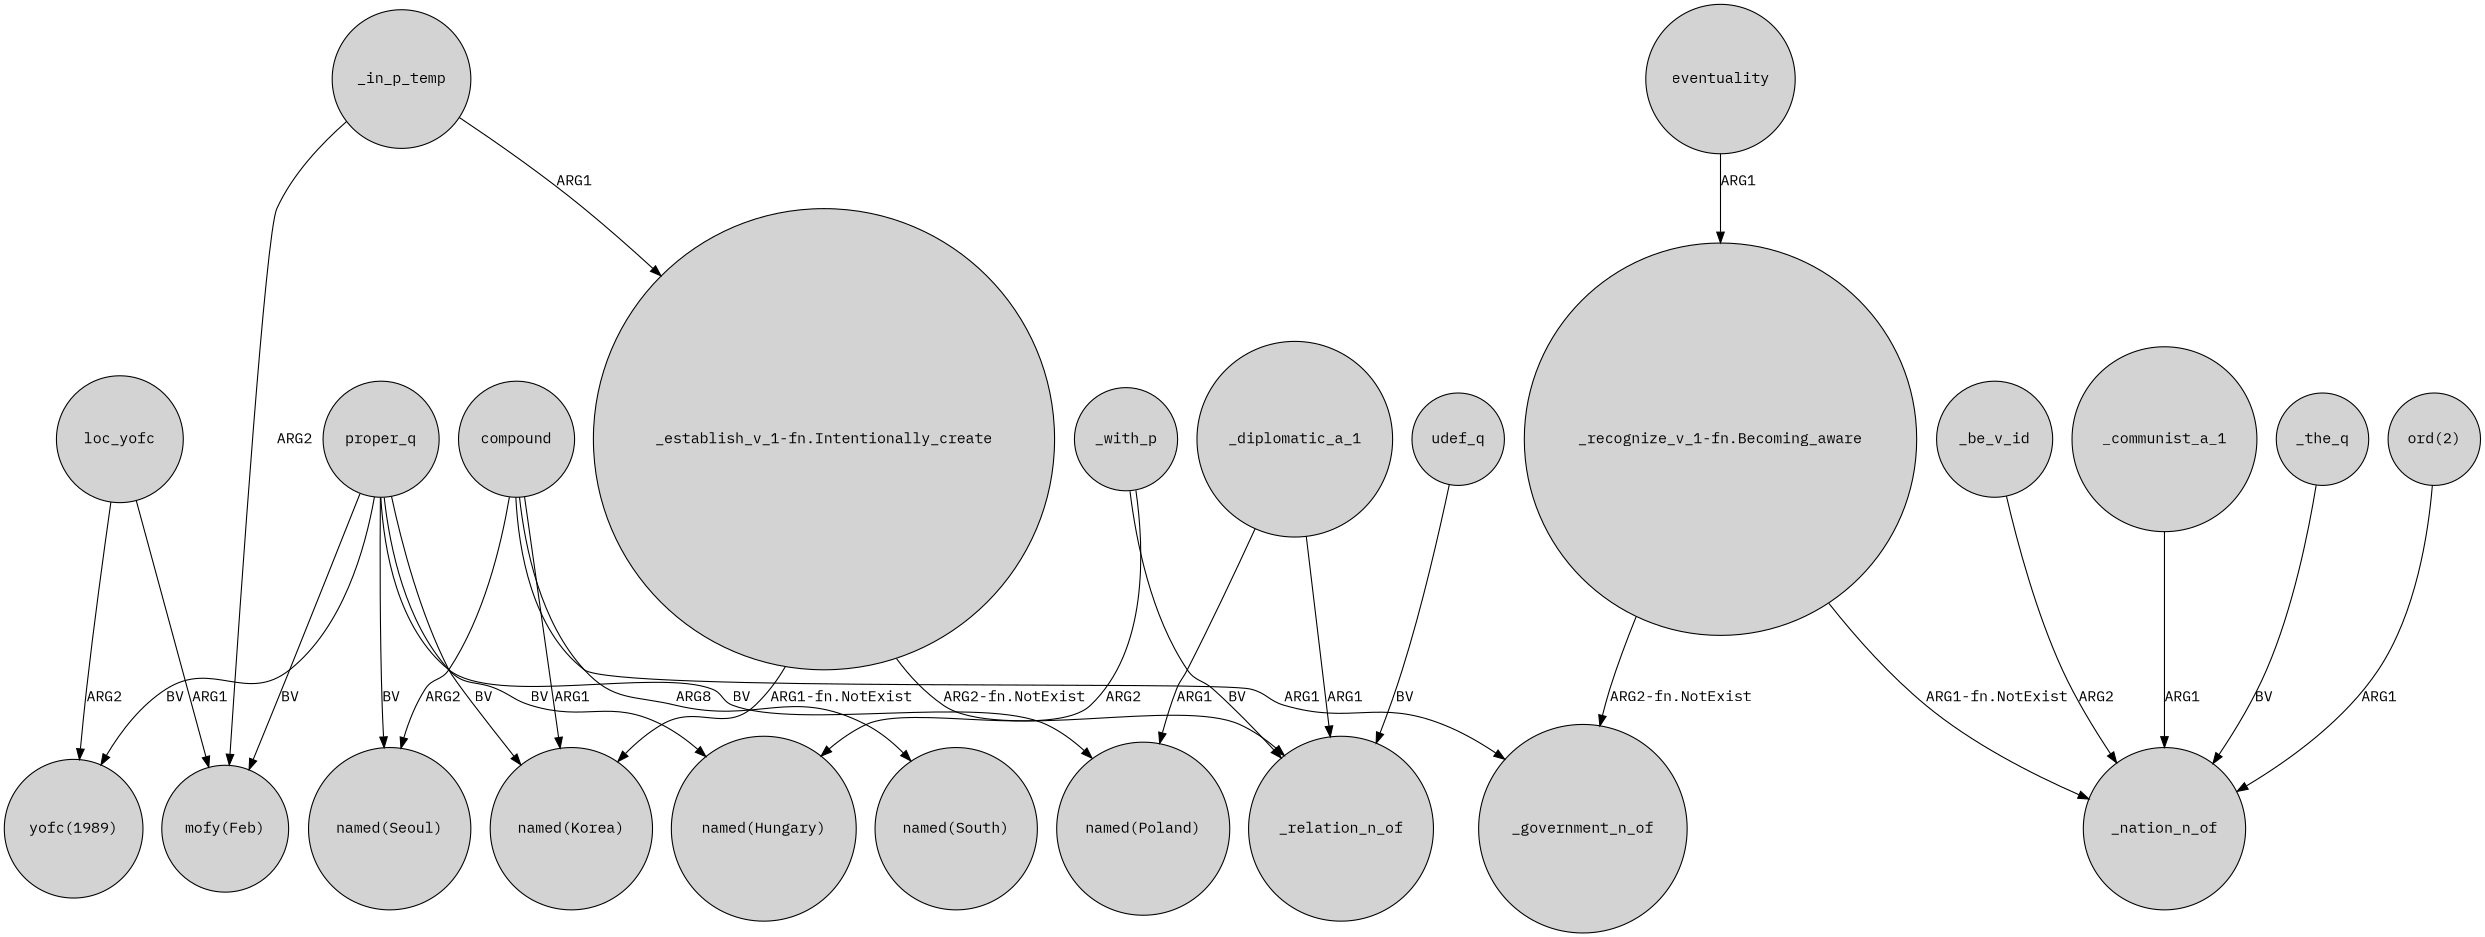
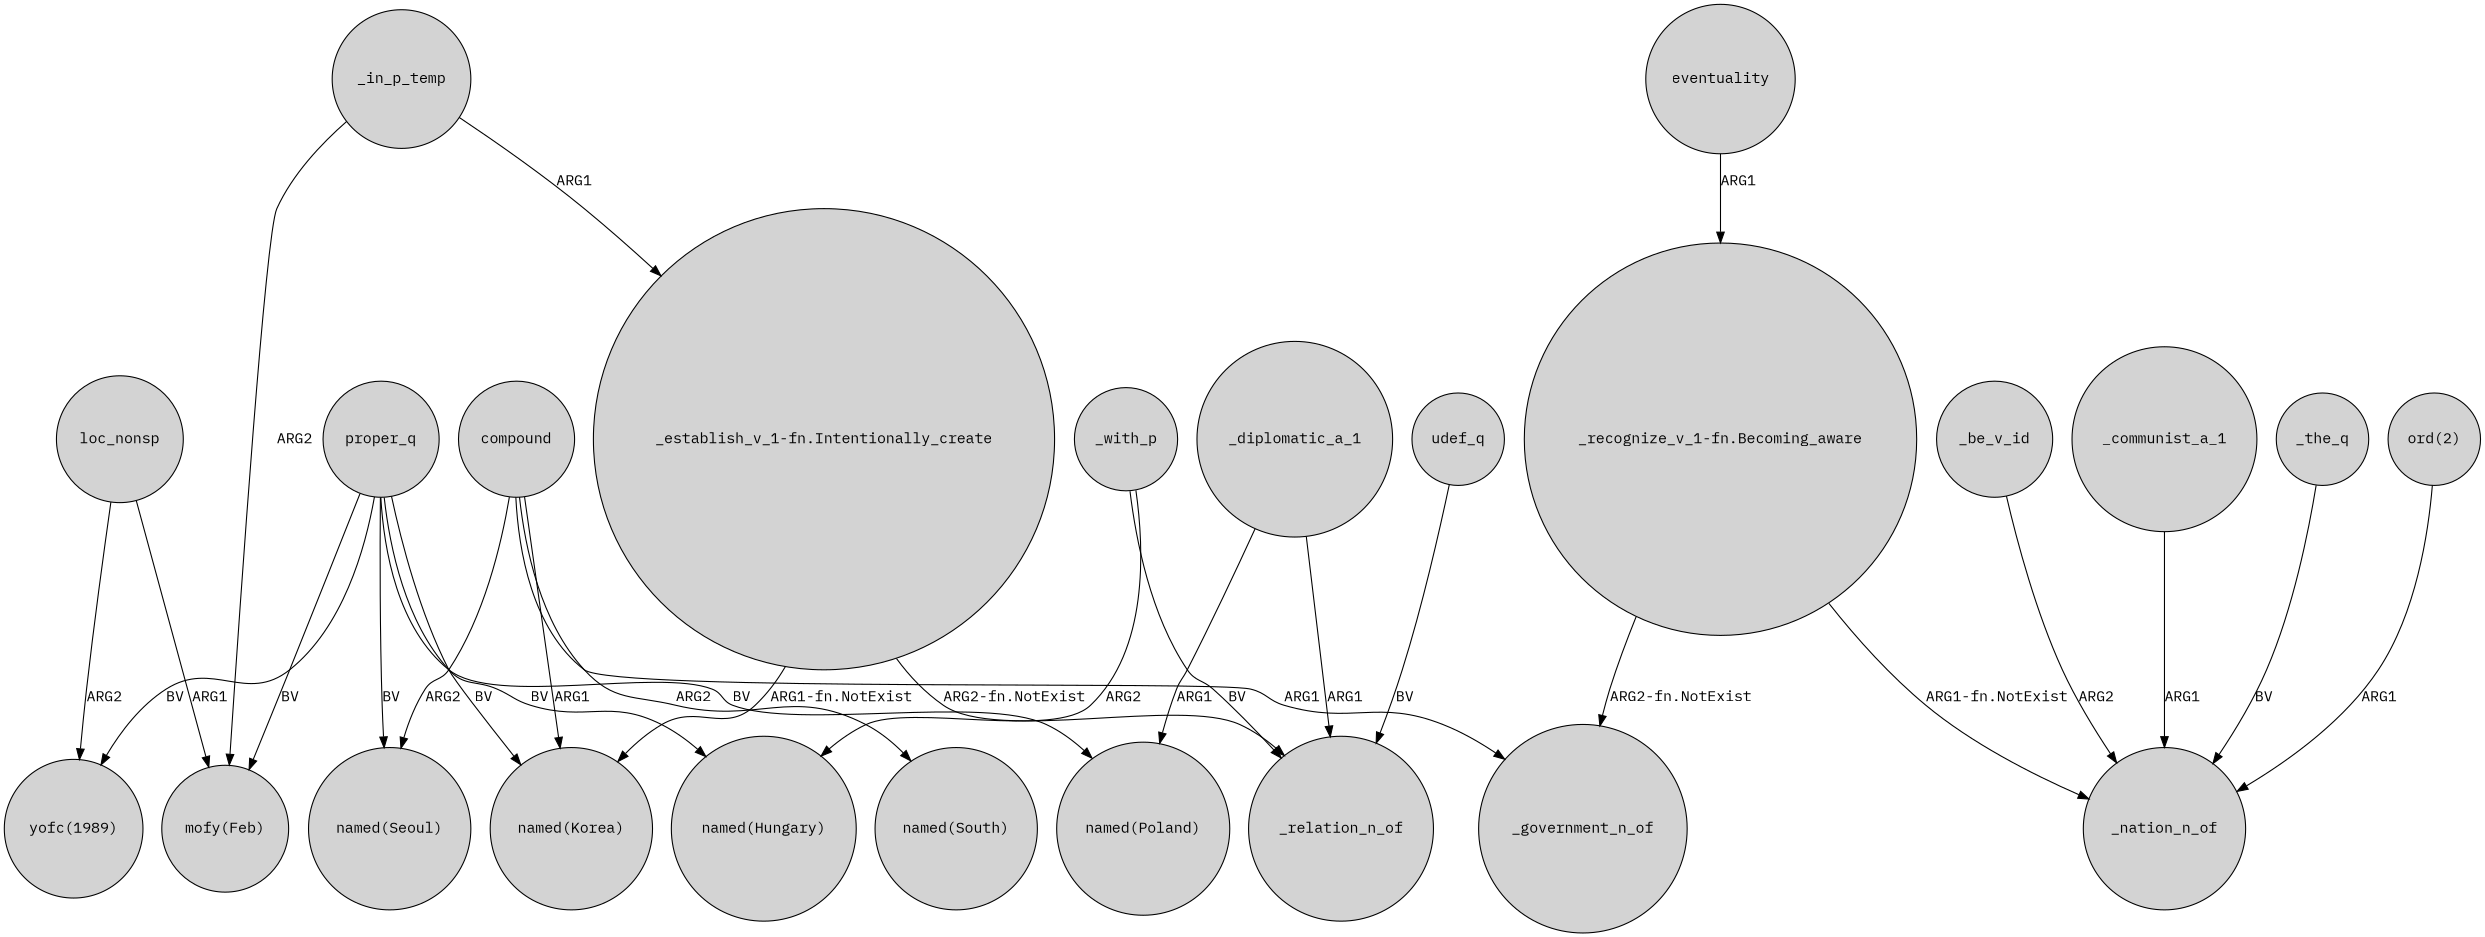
(120, 439) -> (120, 439)
(694, 697) -> (694, 697)
